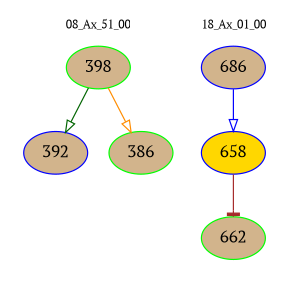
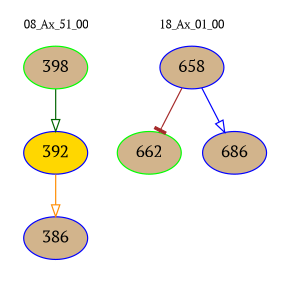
(233, 104) -> (211, 105)
(117, 105) -> (56, 190)
(56, 153) -> (56, 153)
(141, 153) -> (56, 238)
(233, 153) -> (192, 68)
